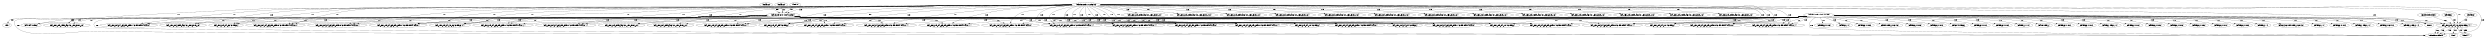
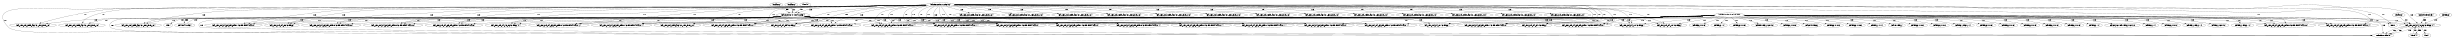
(1937, 25) -> none
(2133, 25) -> none
